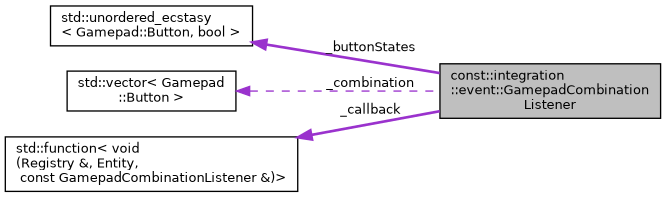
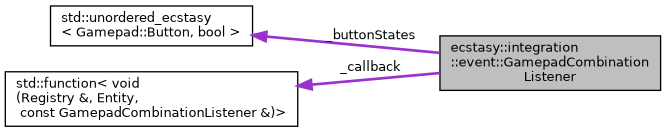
(152, 91) -> none
(550, 91) -> (550, 63)
